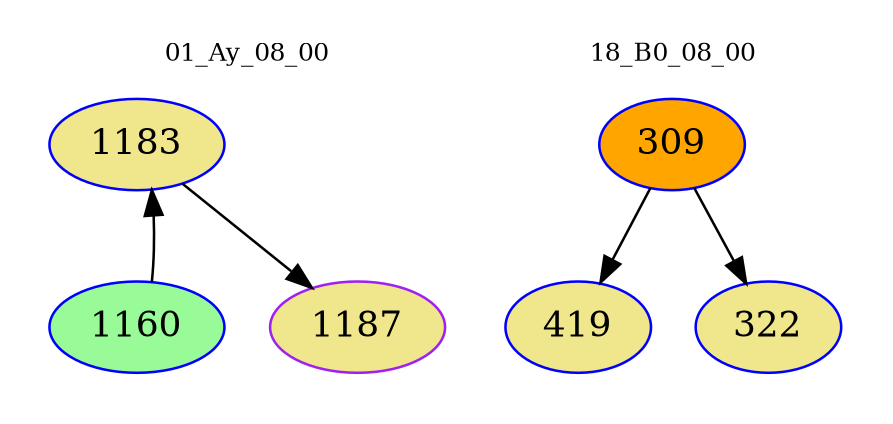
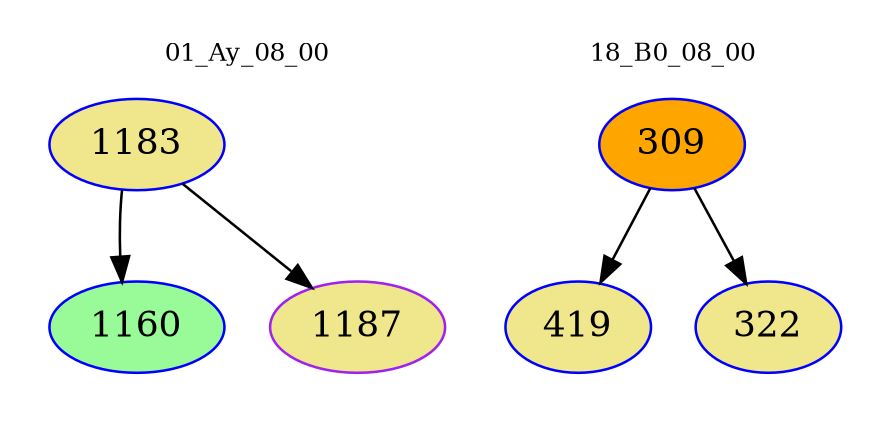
(154, 249) -> (120, 223)
